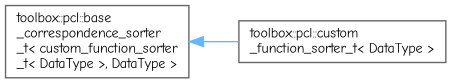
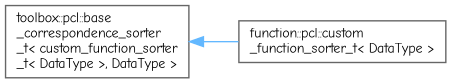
(342, 42) -> (342, 42)
